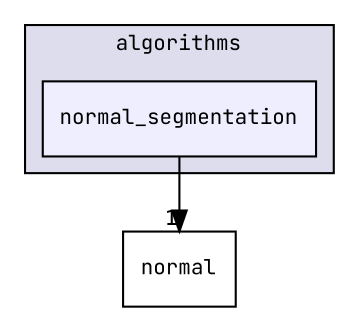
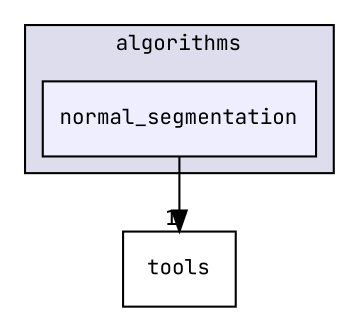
(179, 269) -> (179, 269)
